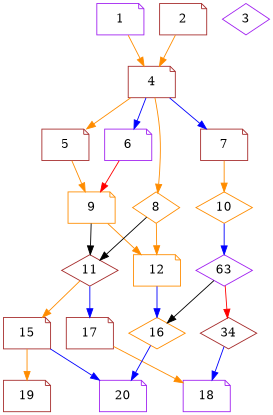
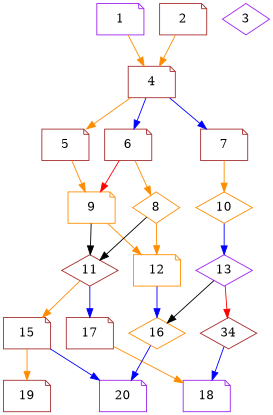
(160, 141) -> (141, 174)
(128, 145) -> (128, 145)
(224, 270) -> (224, 270)
